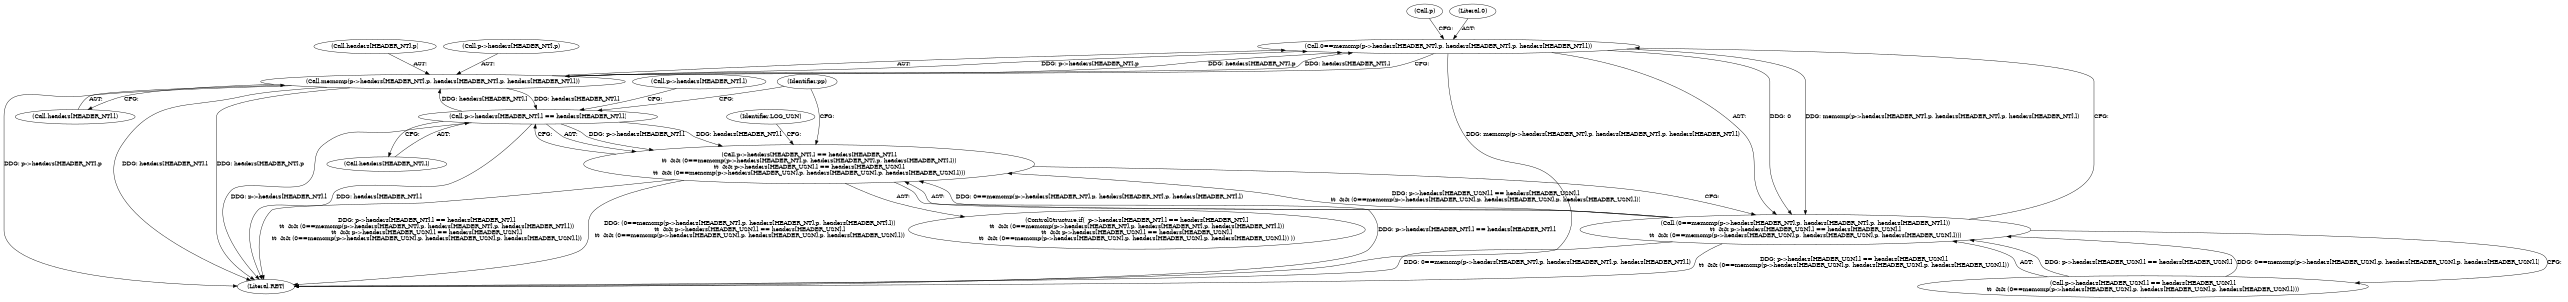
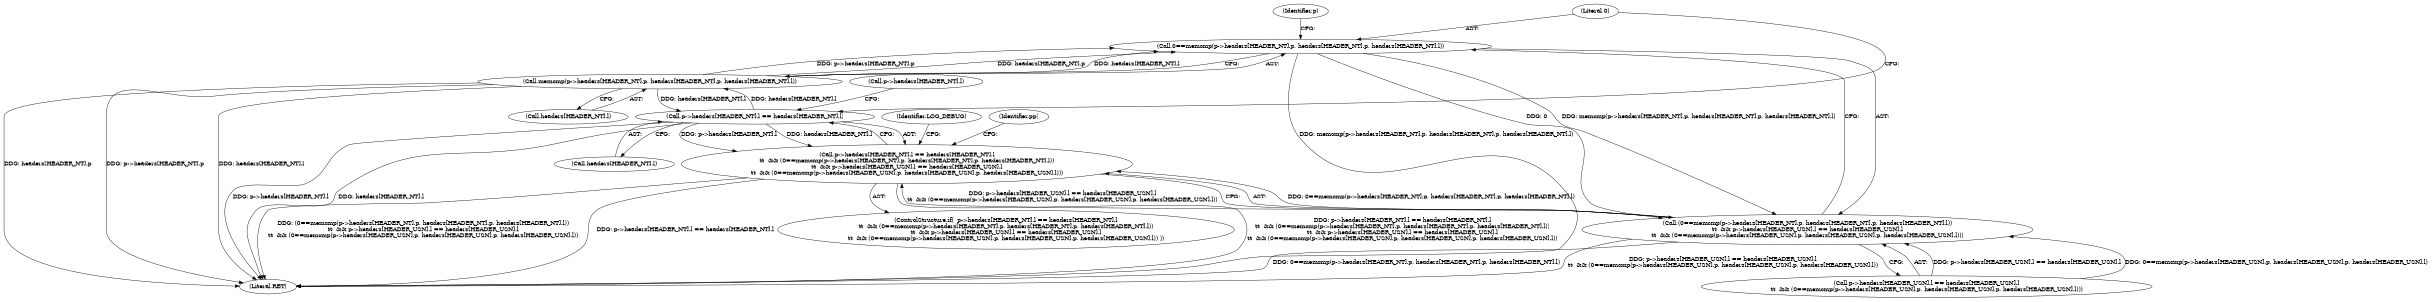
(1425, 11) -> (1301, 11)
(375, 46) -> none
(511, 46) -> none
(693, 100) -> (1506, 99)
(771, 117) -> (932, 117)
